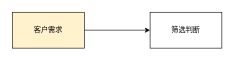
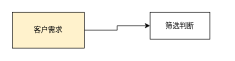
(186, 30) -> (180, 26)
